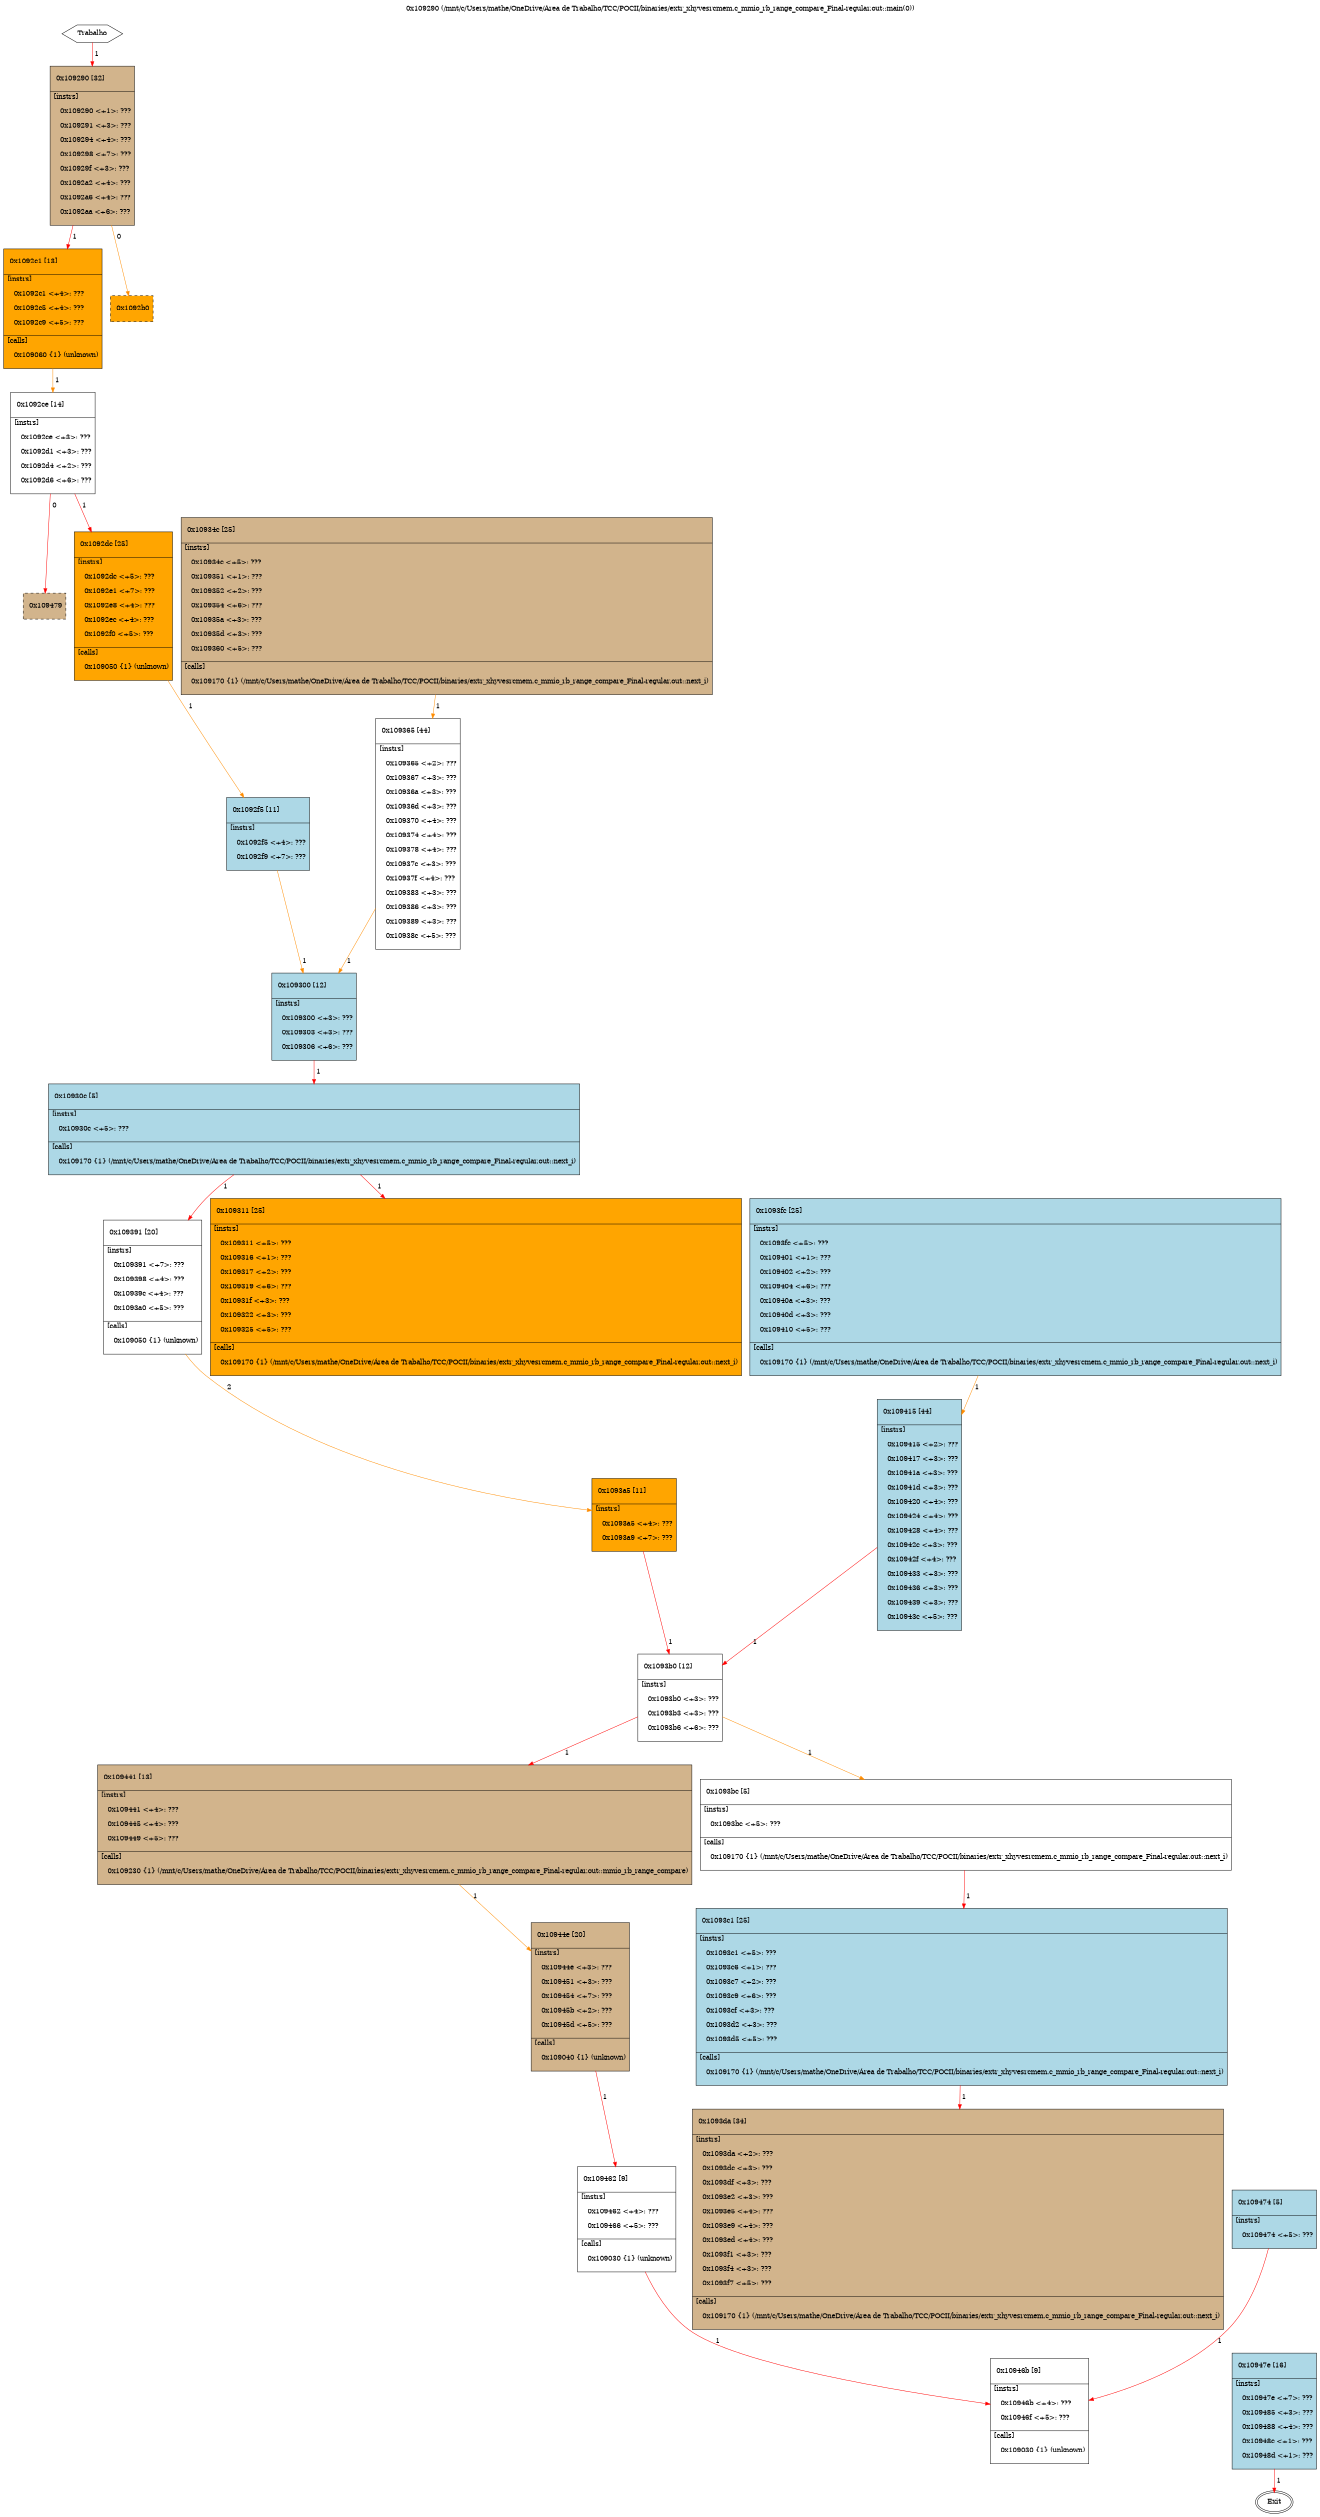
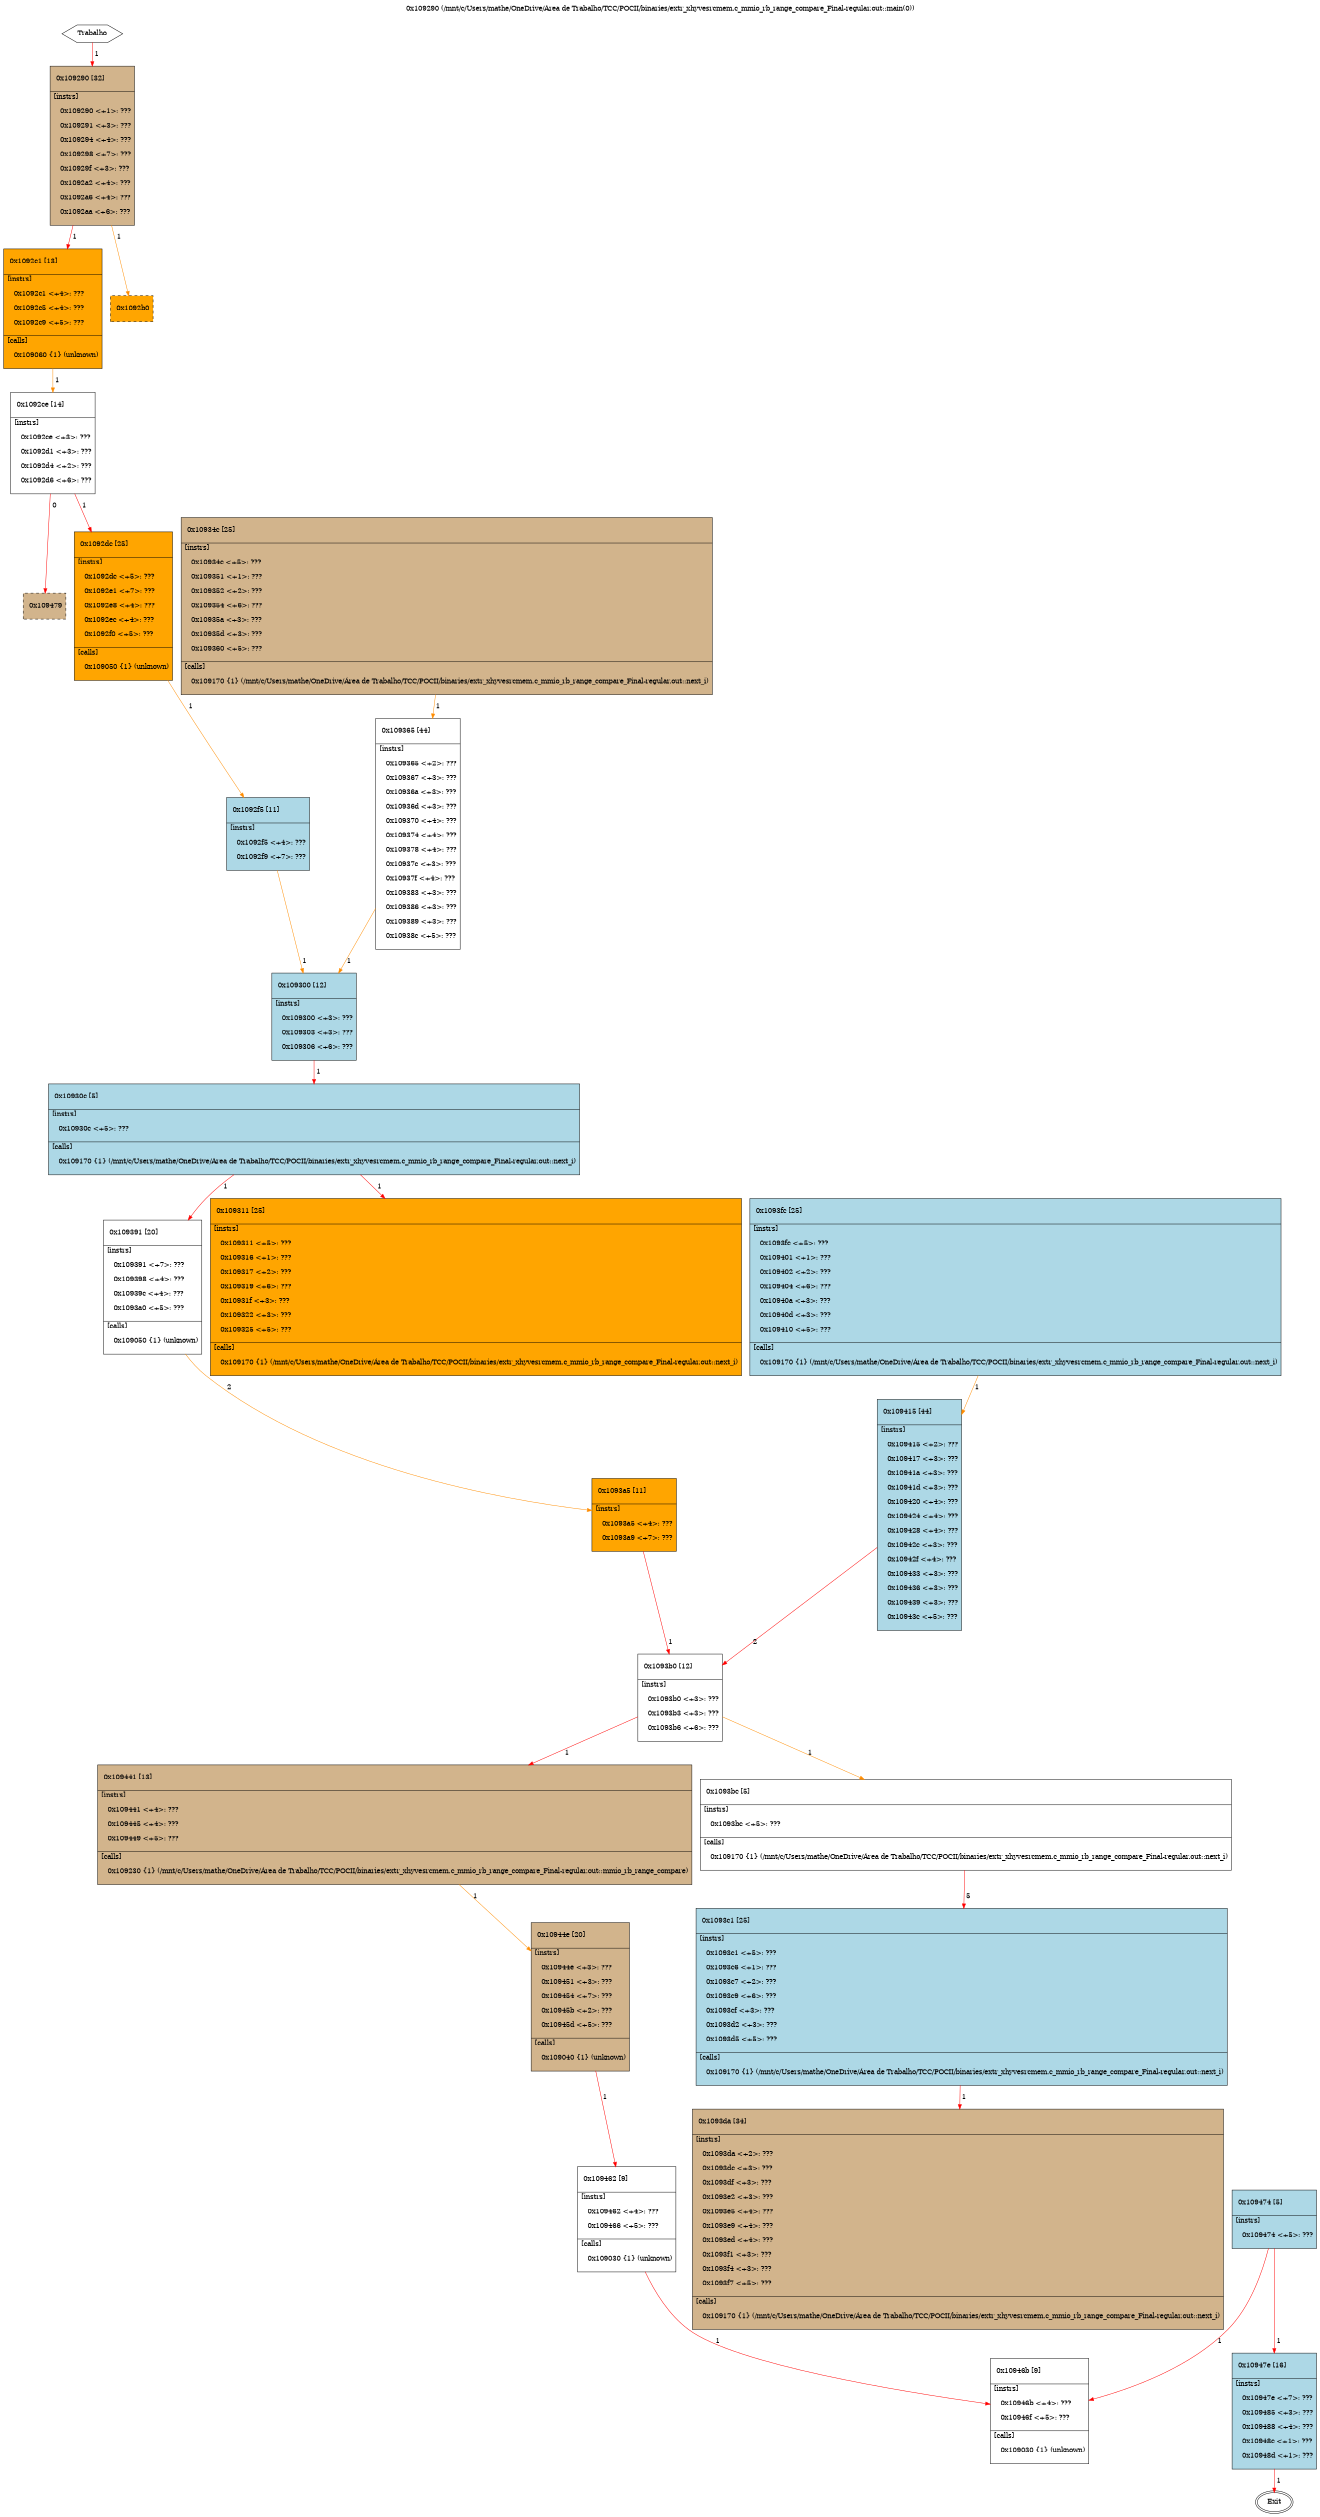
(118, 237) -> (118, 237)
(754, 1642) -> (754, 1642)
(967, 1896) -> (967, 1896)
none -> (1274, 2298)
